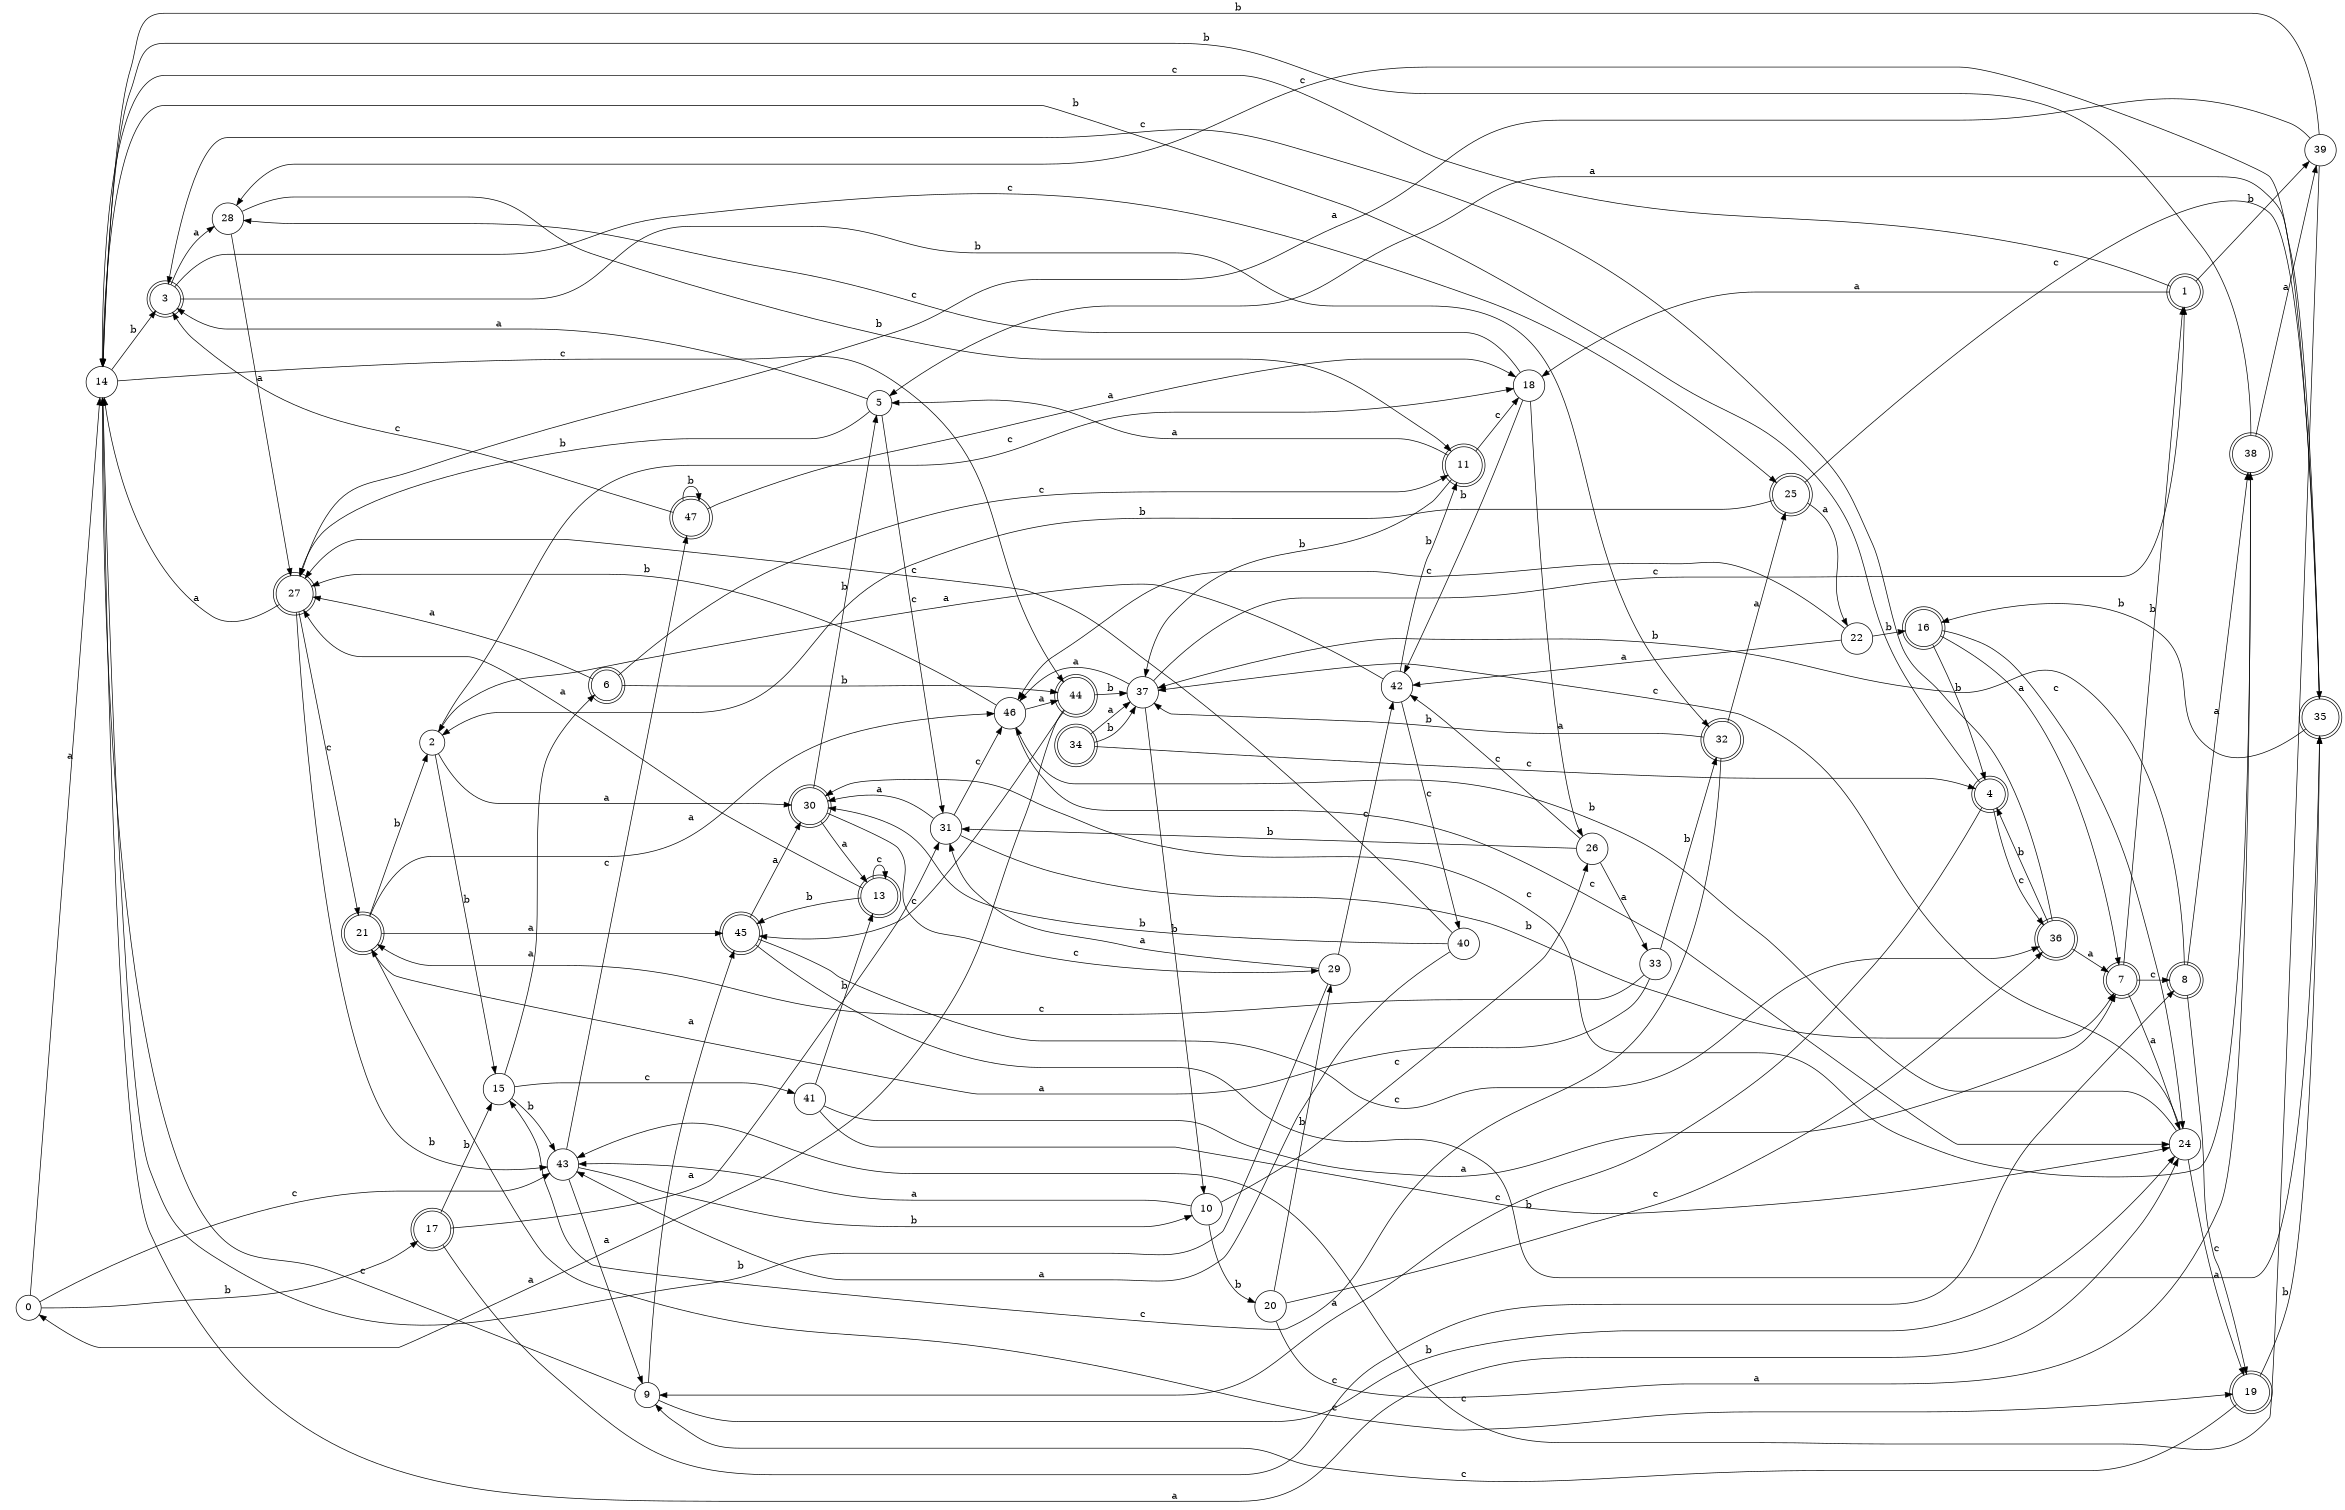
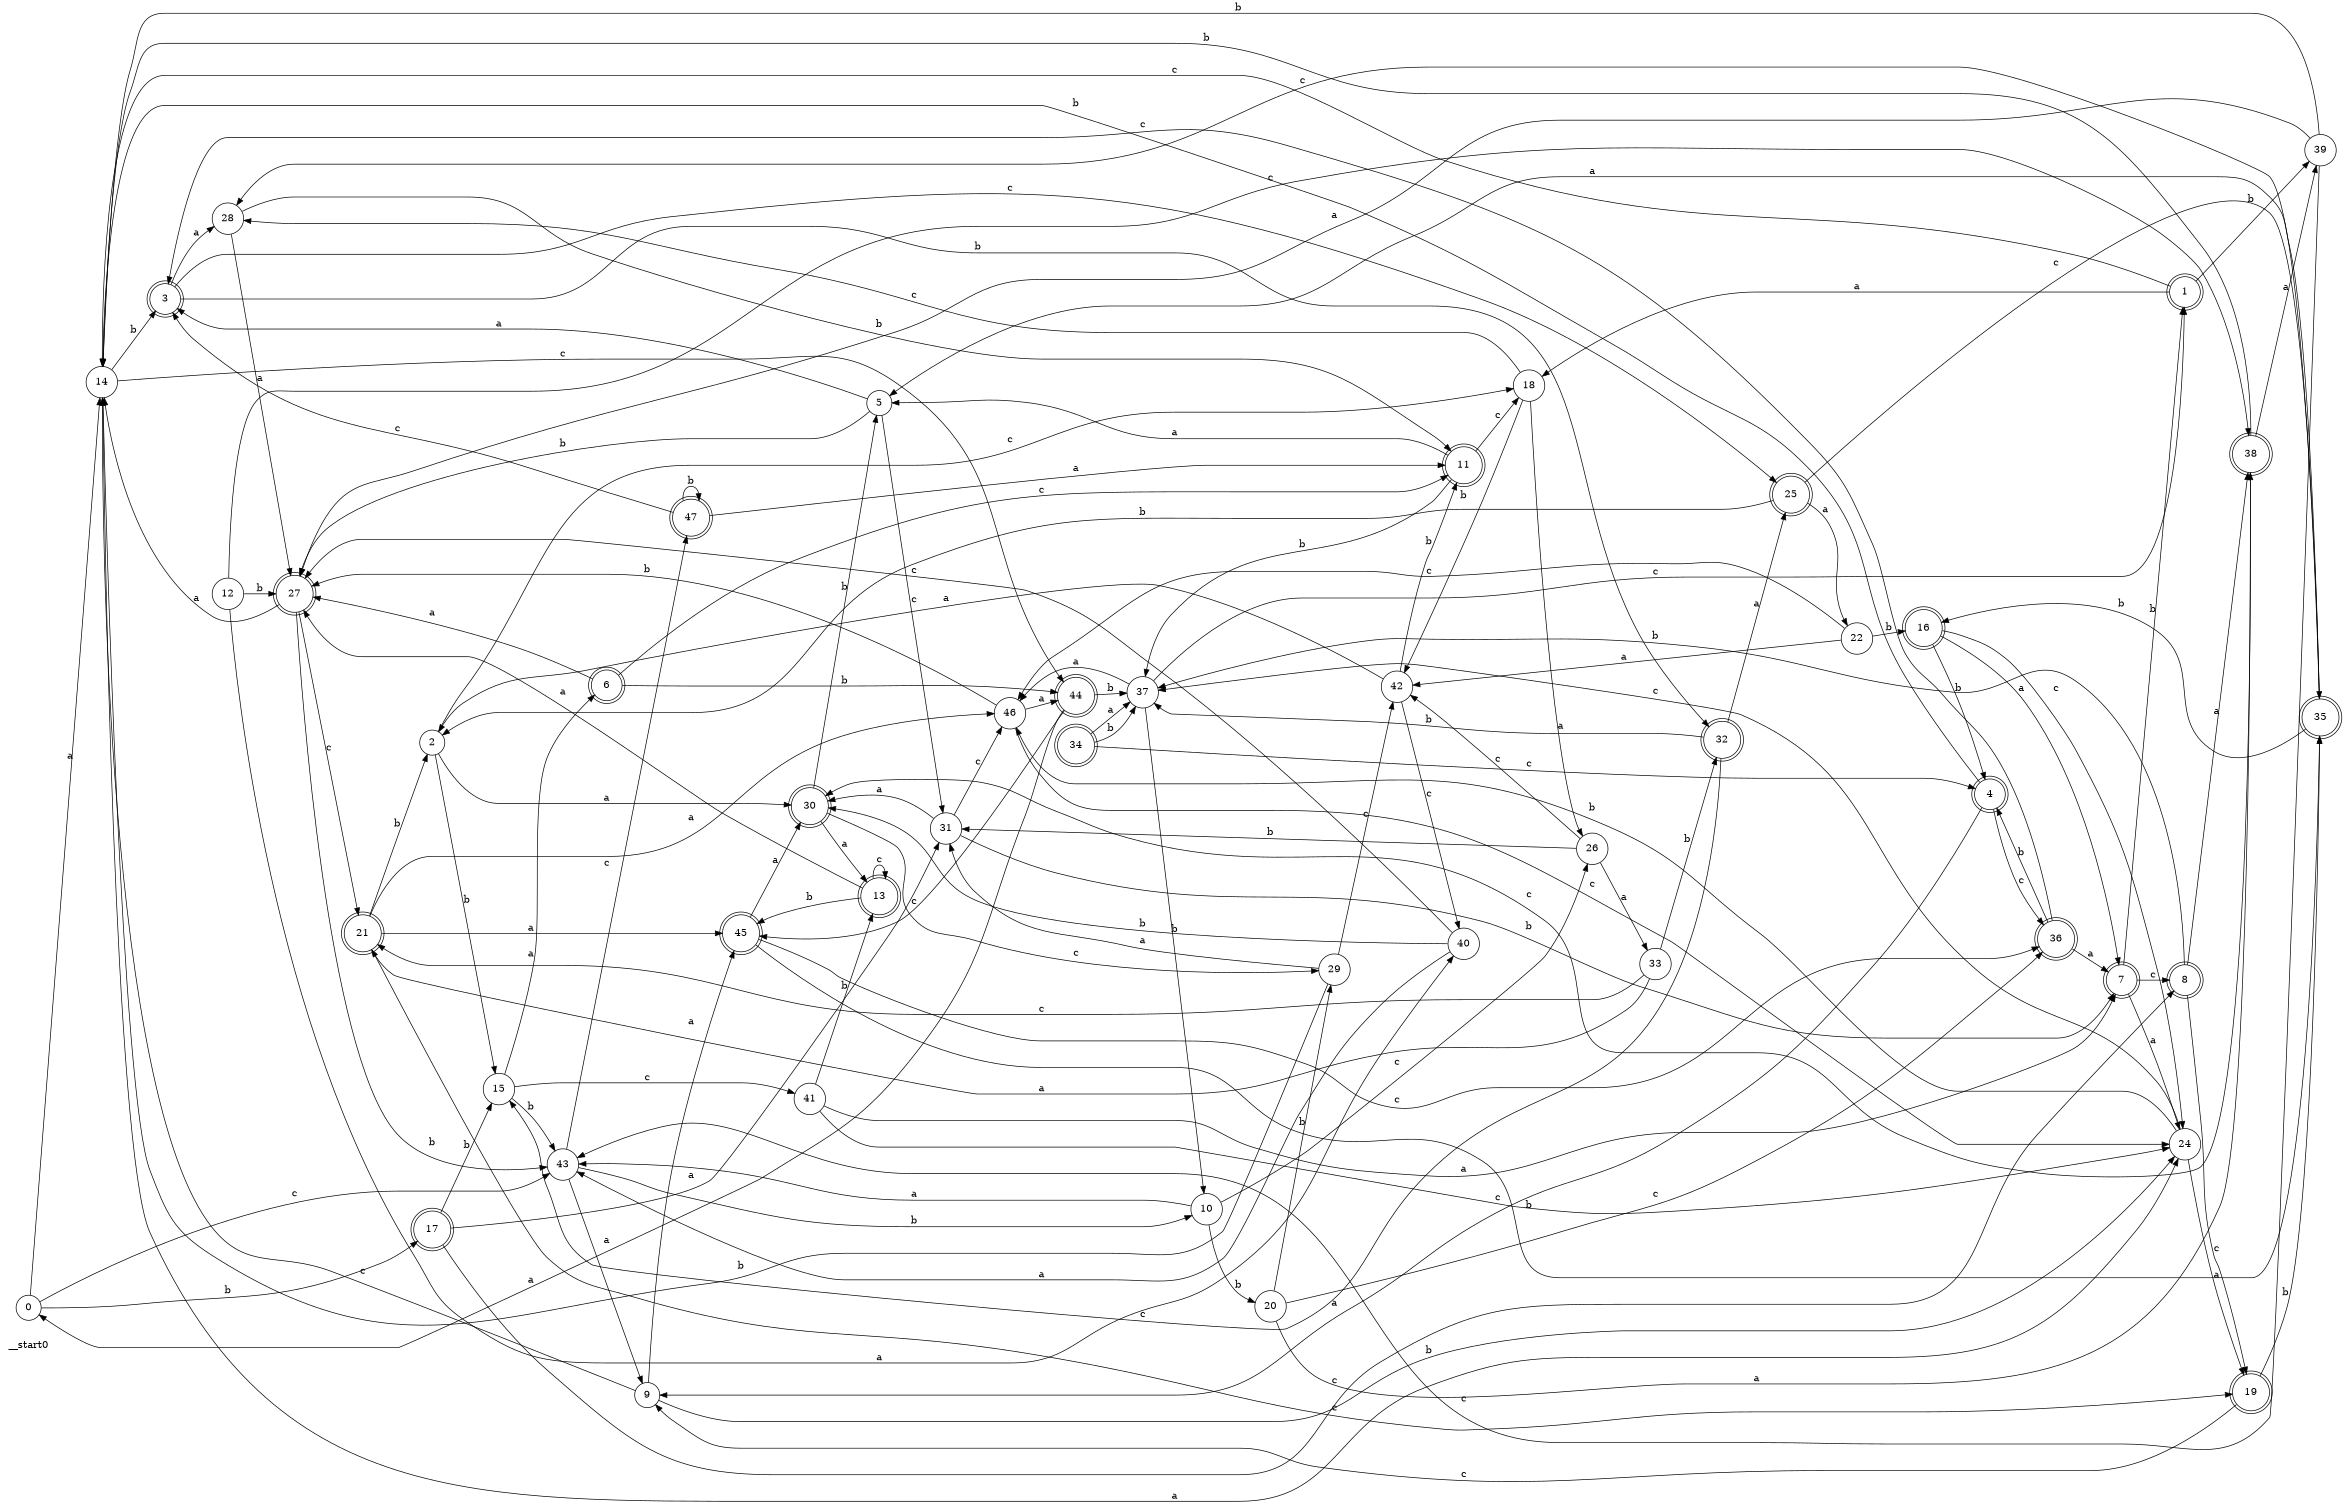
(1105, 403) -> (1073, 476)
none -> (228, 594)
none -> (29, 1345)
